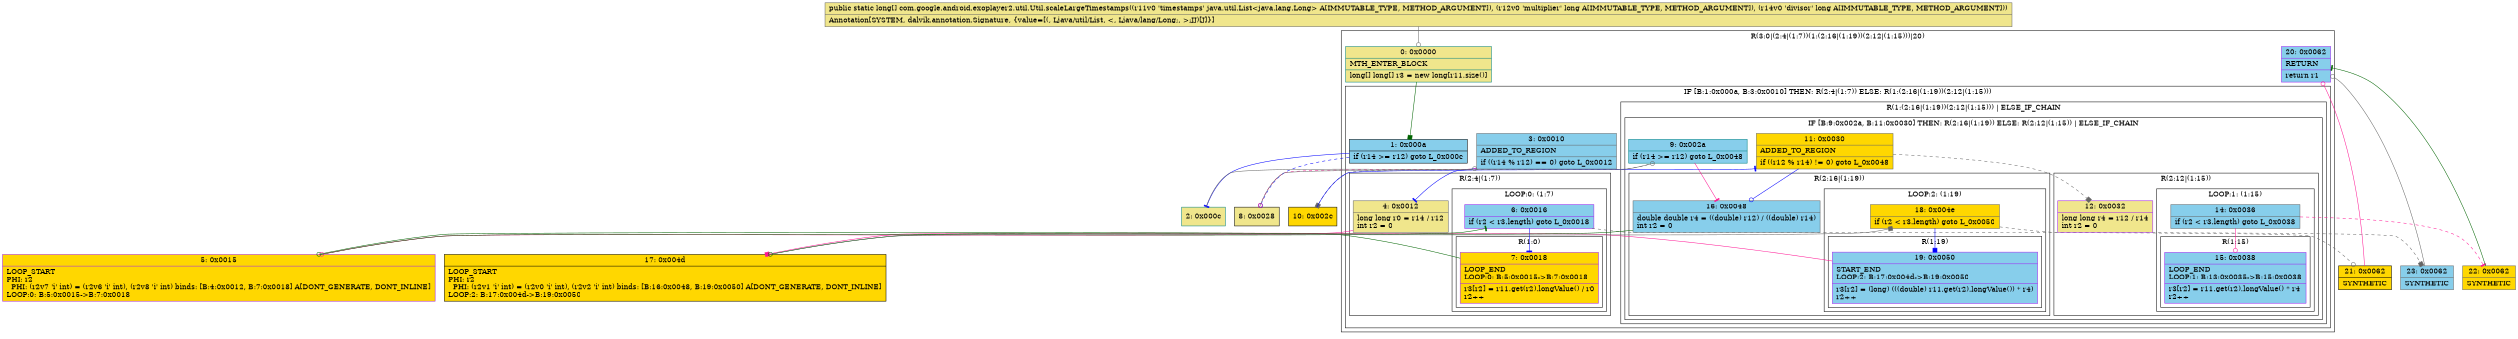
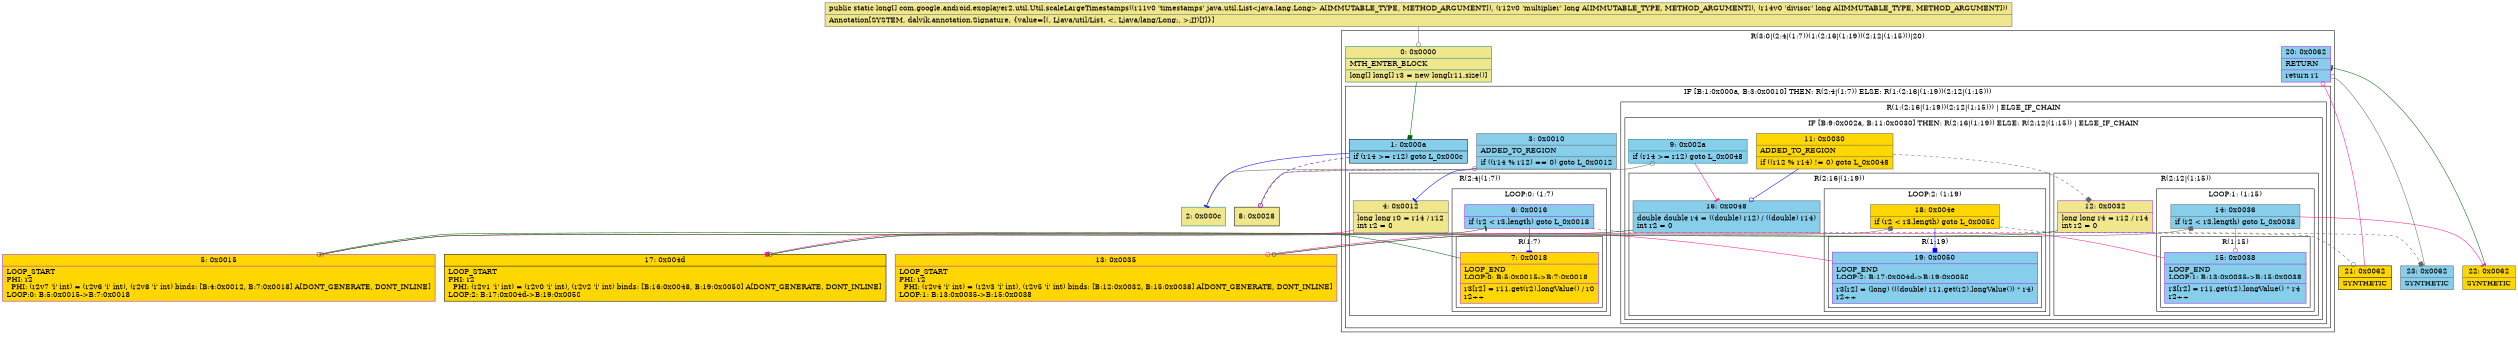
(1313, 217) -> none
(2398, 223) -> (2398, 223)
(1529, 242) -> (1529, 242)
(1859, 270) -> (1857, 270)
none -> (1116, 278)
